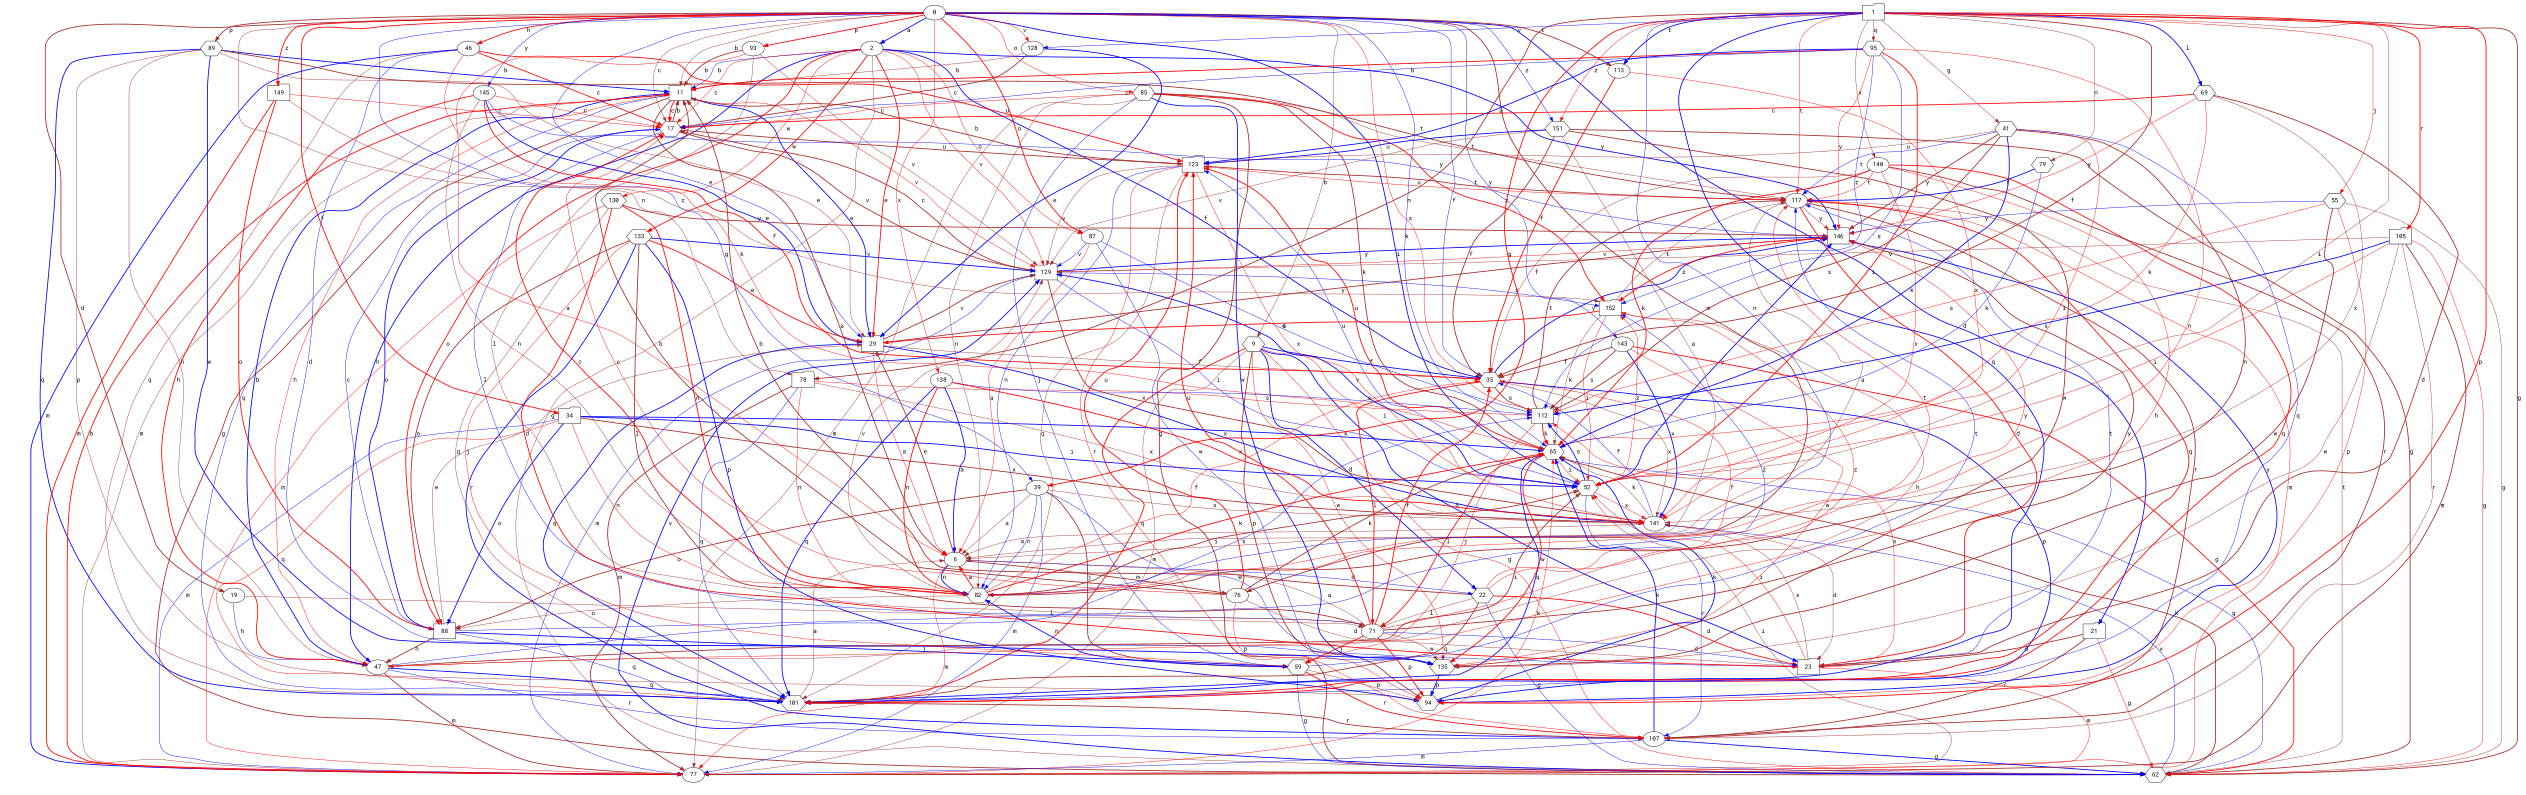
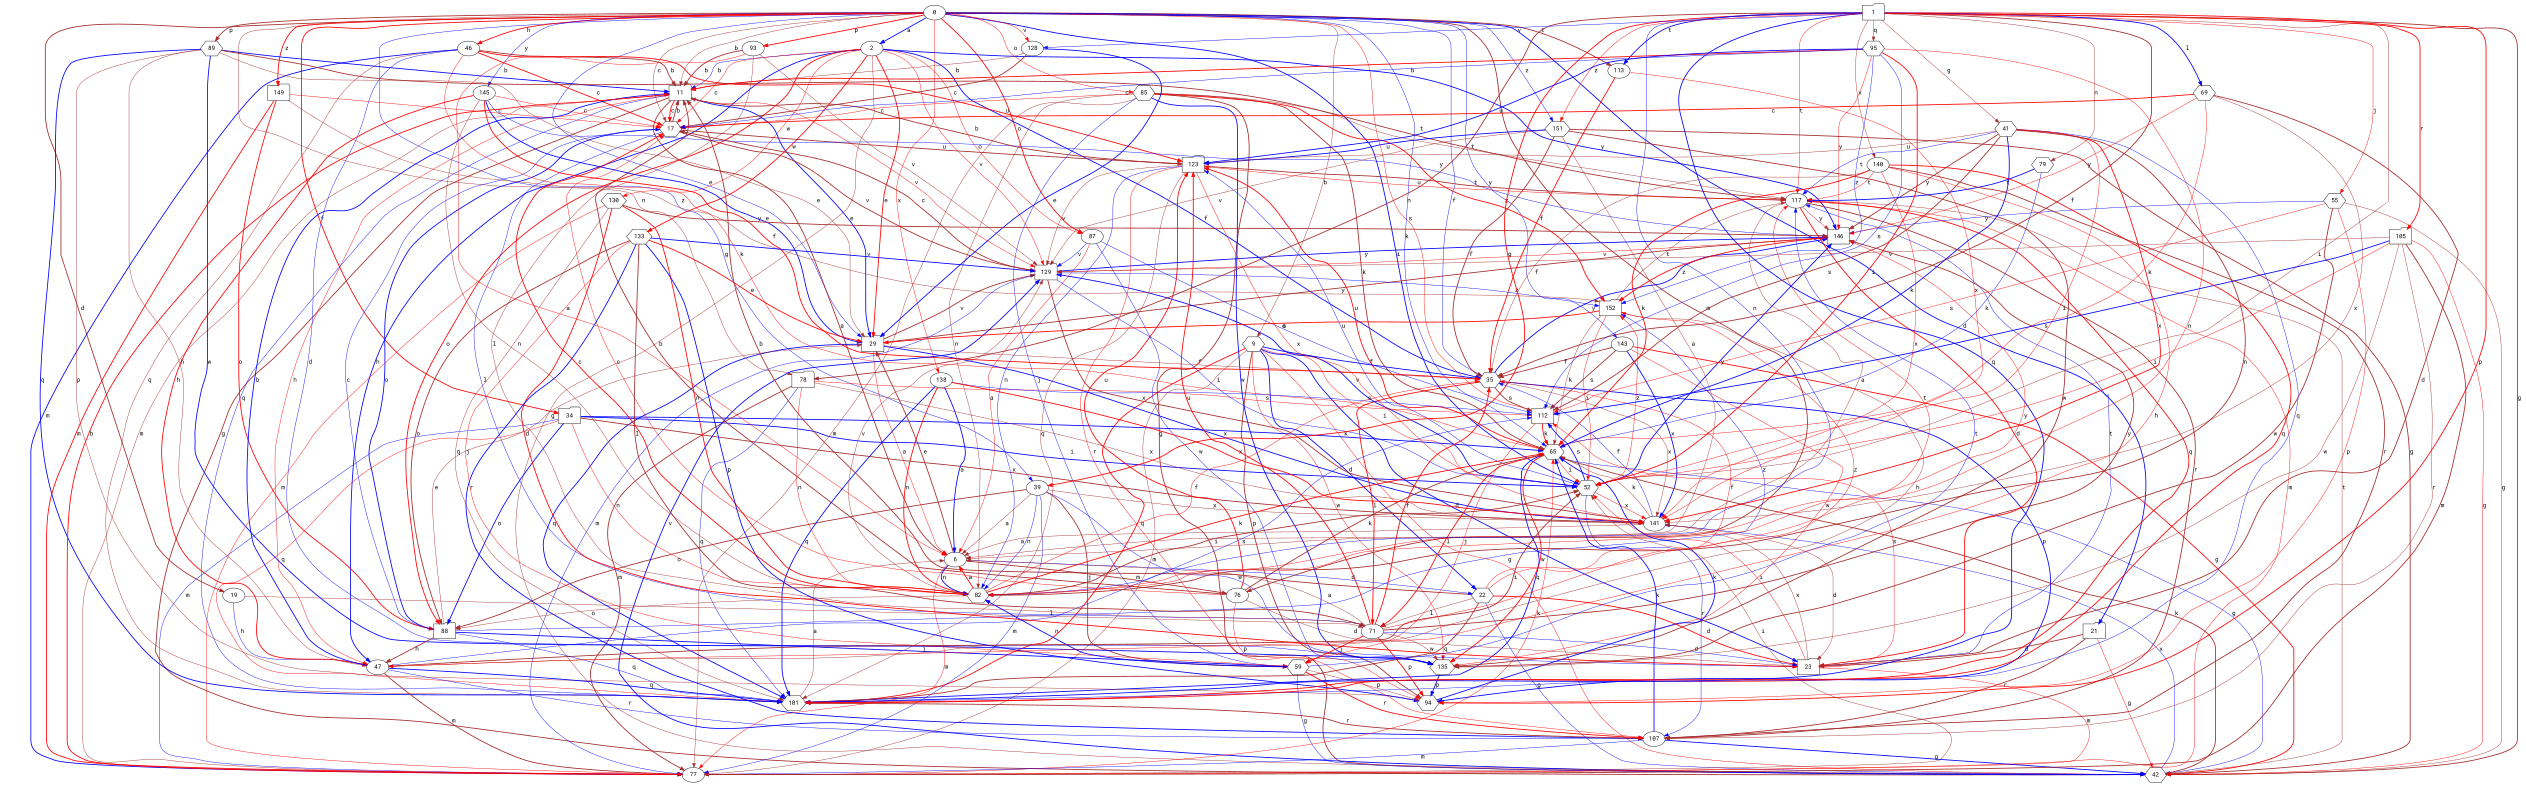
none -> (582, 57)
(1593, 250) -> none
none -> (2066, 405)
(2123, 660) -> none
(2156, 775) -> (2156, 775)
